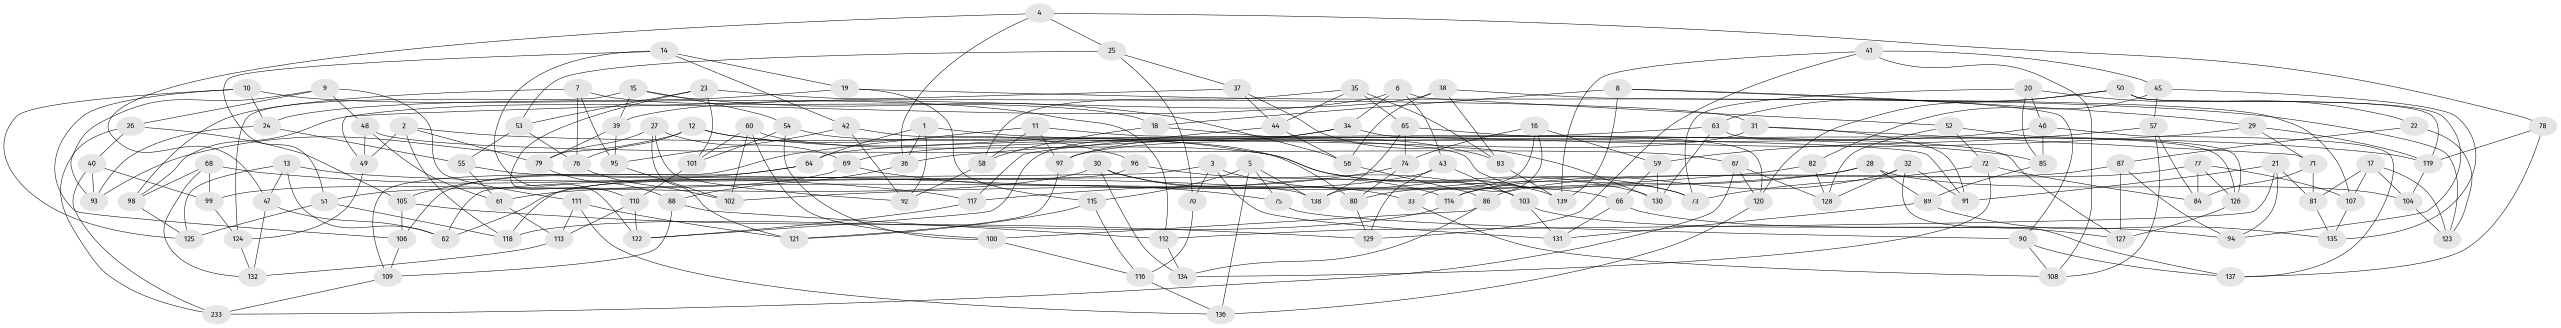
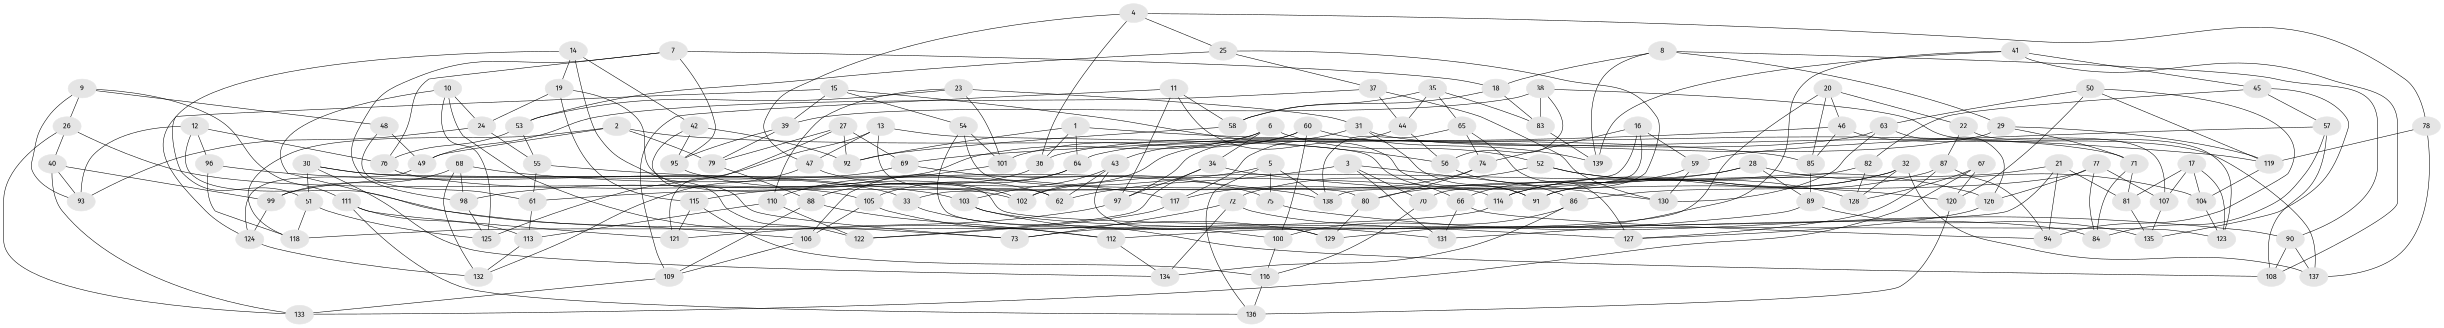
(1284, 151) -> none
(217, 315) -> (300, 315)
